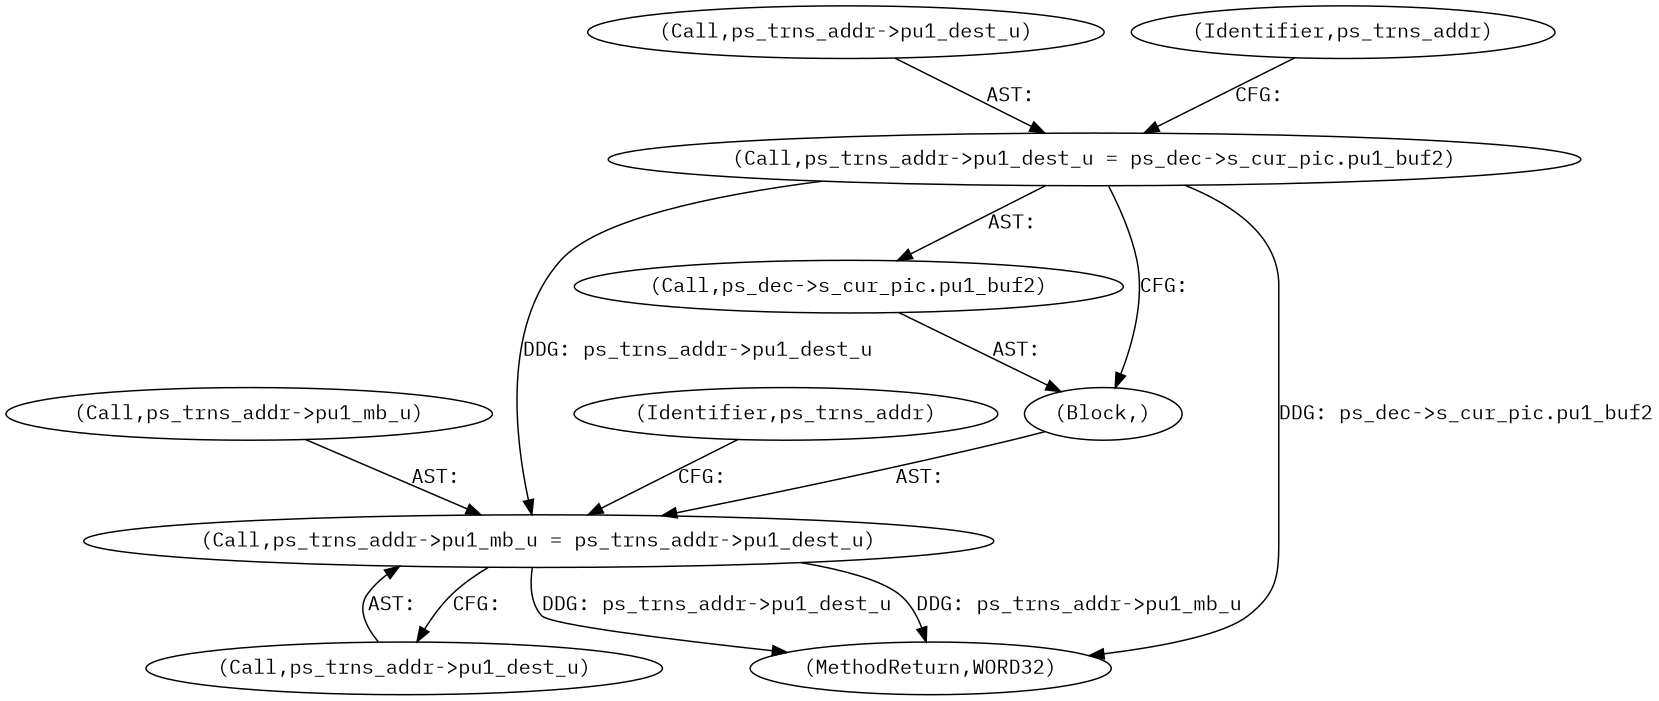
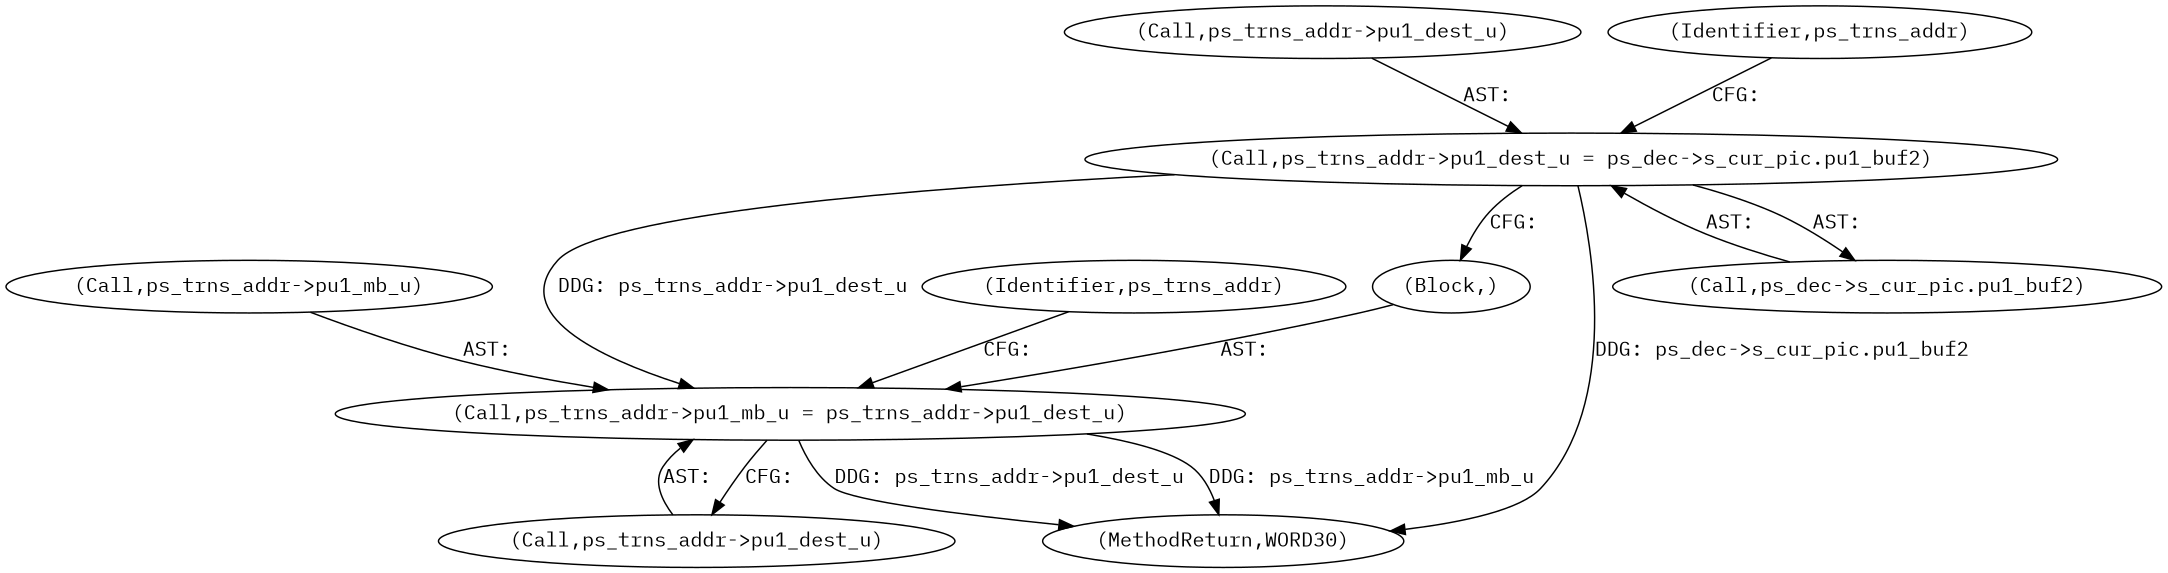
(973, 349) -> (1705, 233)
(931, 668) -> (1223, 541)
